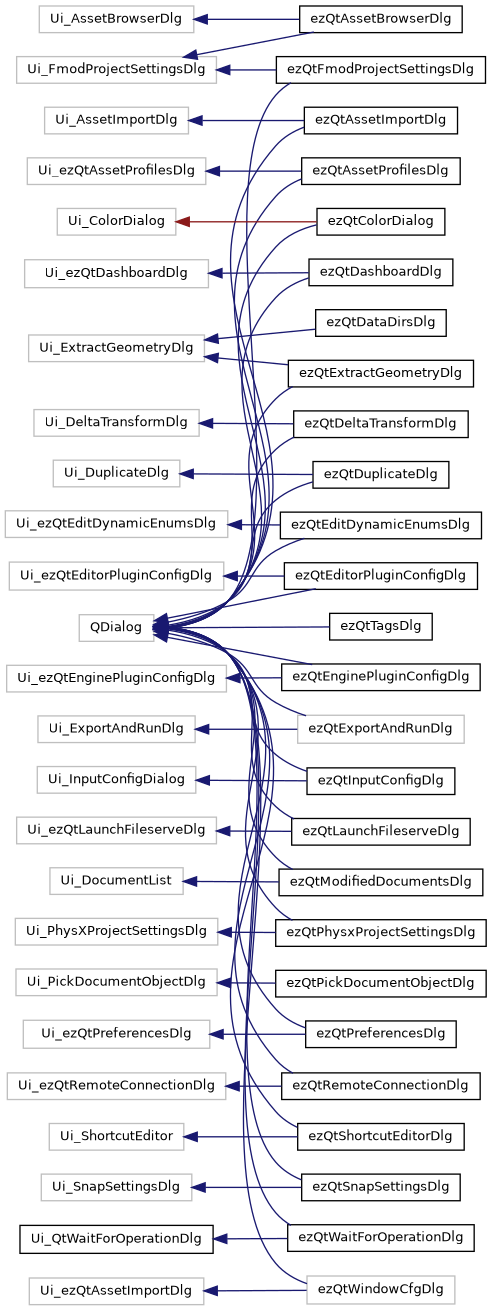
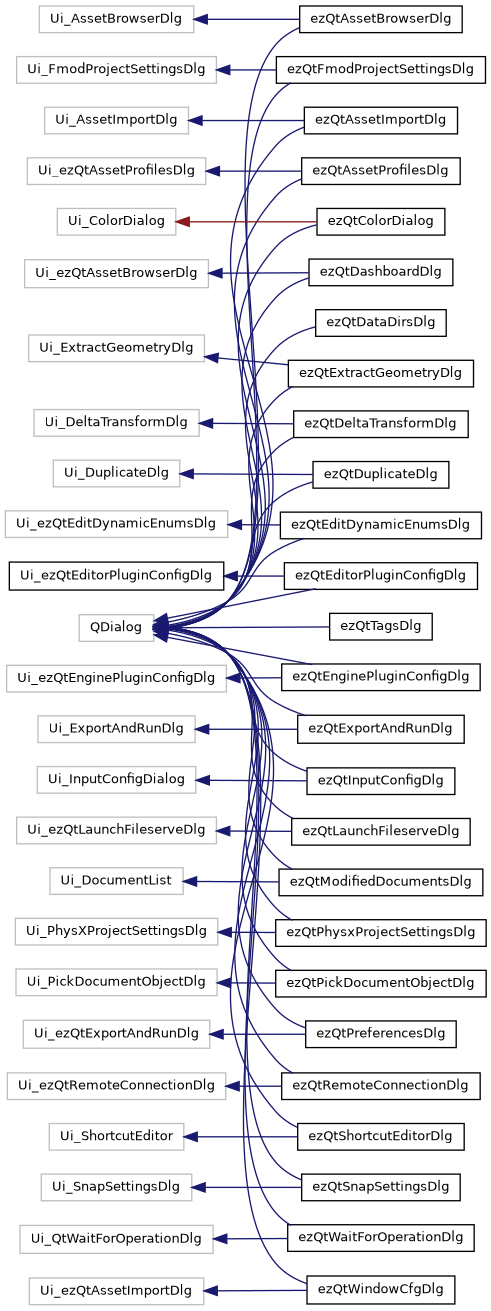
(255, 43) -> (253, 342)
(117, 274) -> (117, 274)
(267, 334) -> (253, 485)
(117, 576) -> (117, 576)
(381, 729) -> (381, 729)
none -> (256, 783)
(117, 1034) -> (117, 1034)
(117, 1239) -> (117, 1239)
(381, 1290) -> (381, 1290)
